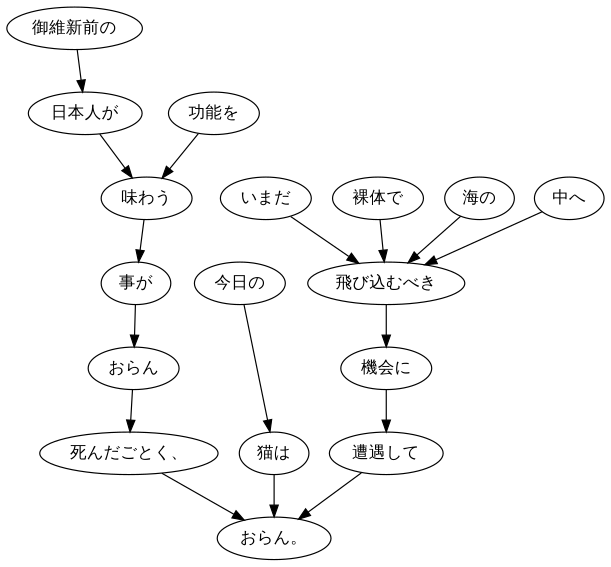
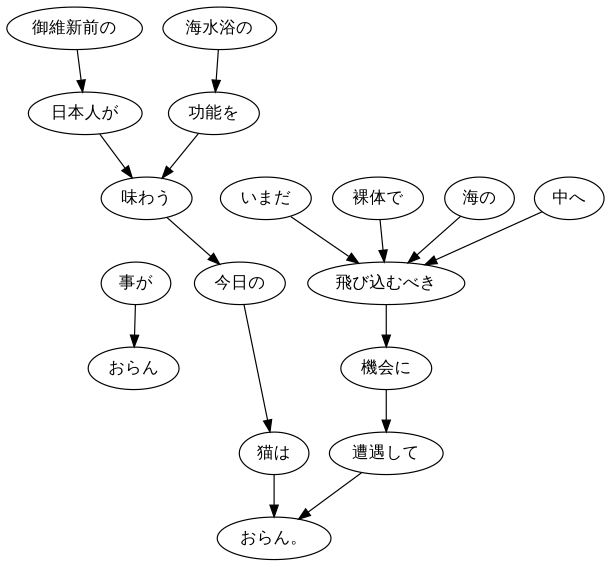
none -> (220, 28)
(142, 235) -> (189, 237)
(129, 453) -> none
